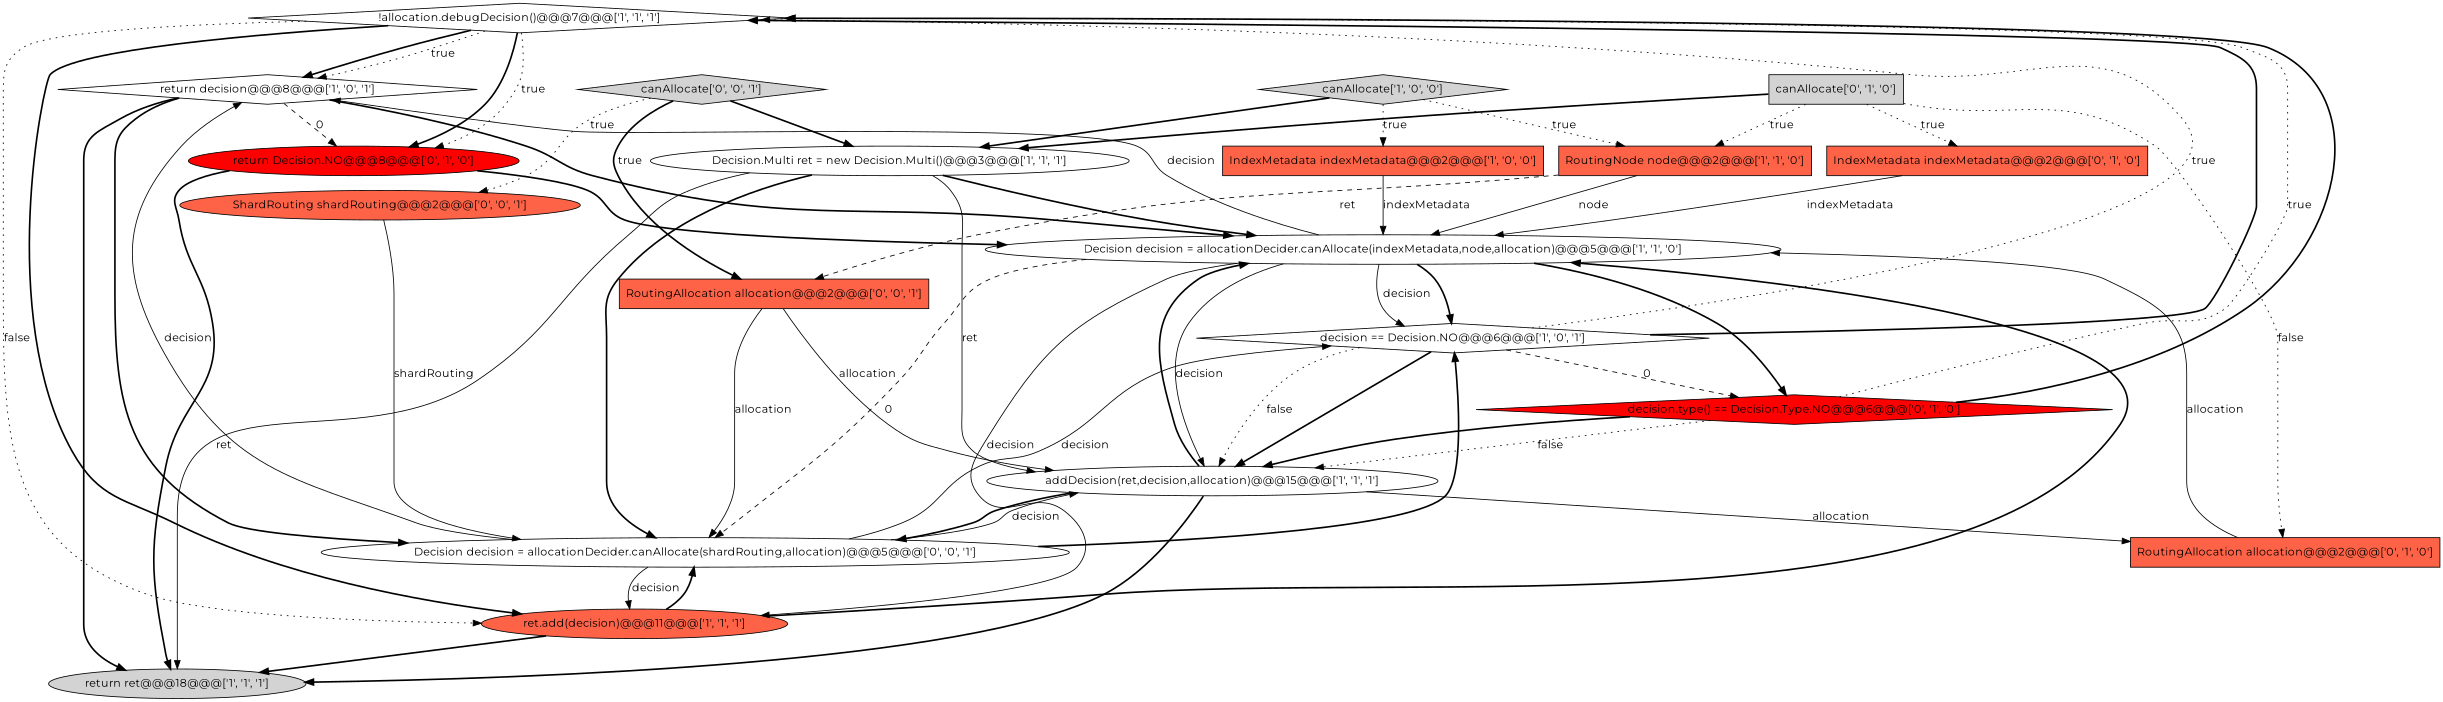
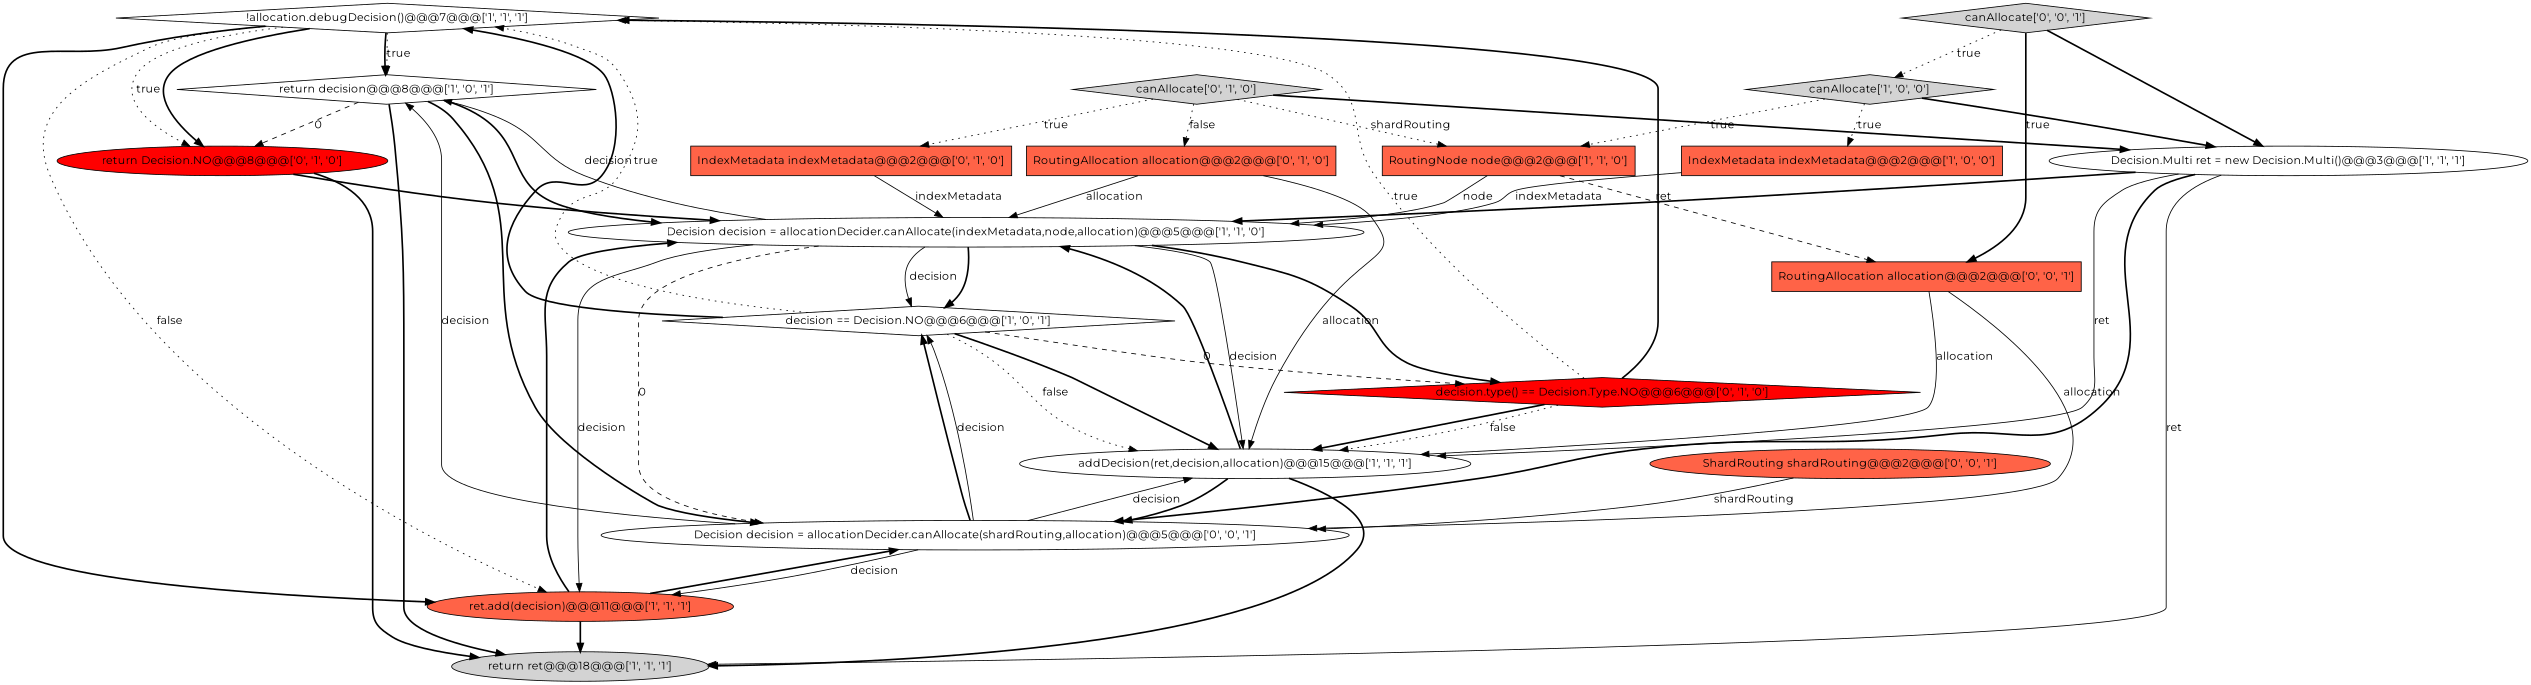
(1836, 89) -> (1197, 89)
(1782, 125) -> (1411, 125)
(565, 139) -> (1952, 52)
(1744, 516) -> (1351, 277)
